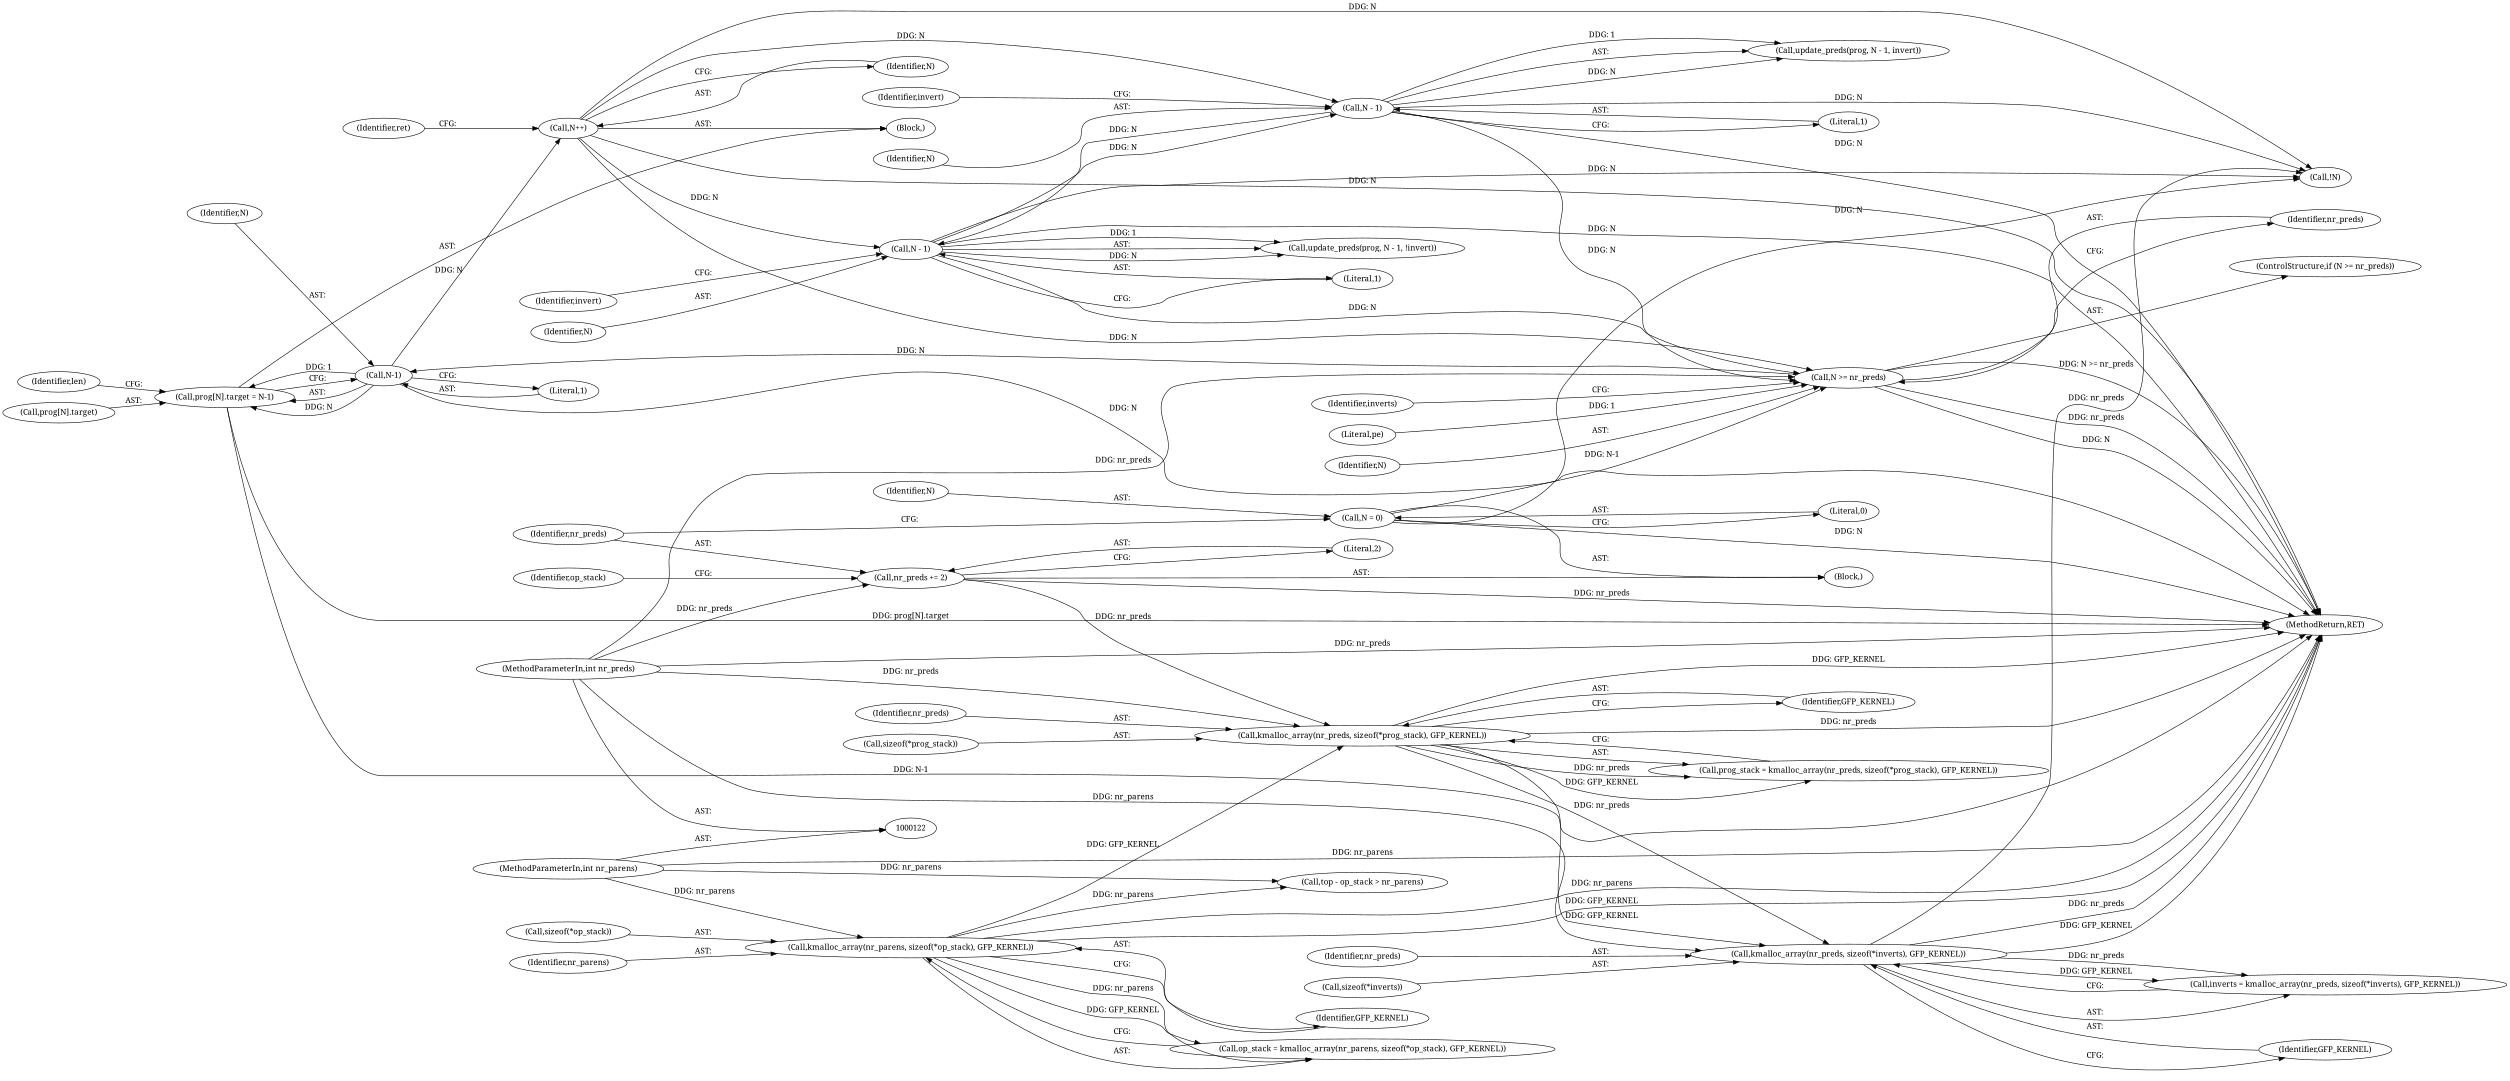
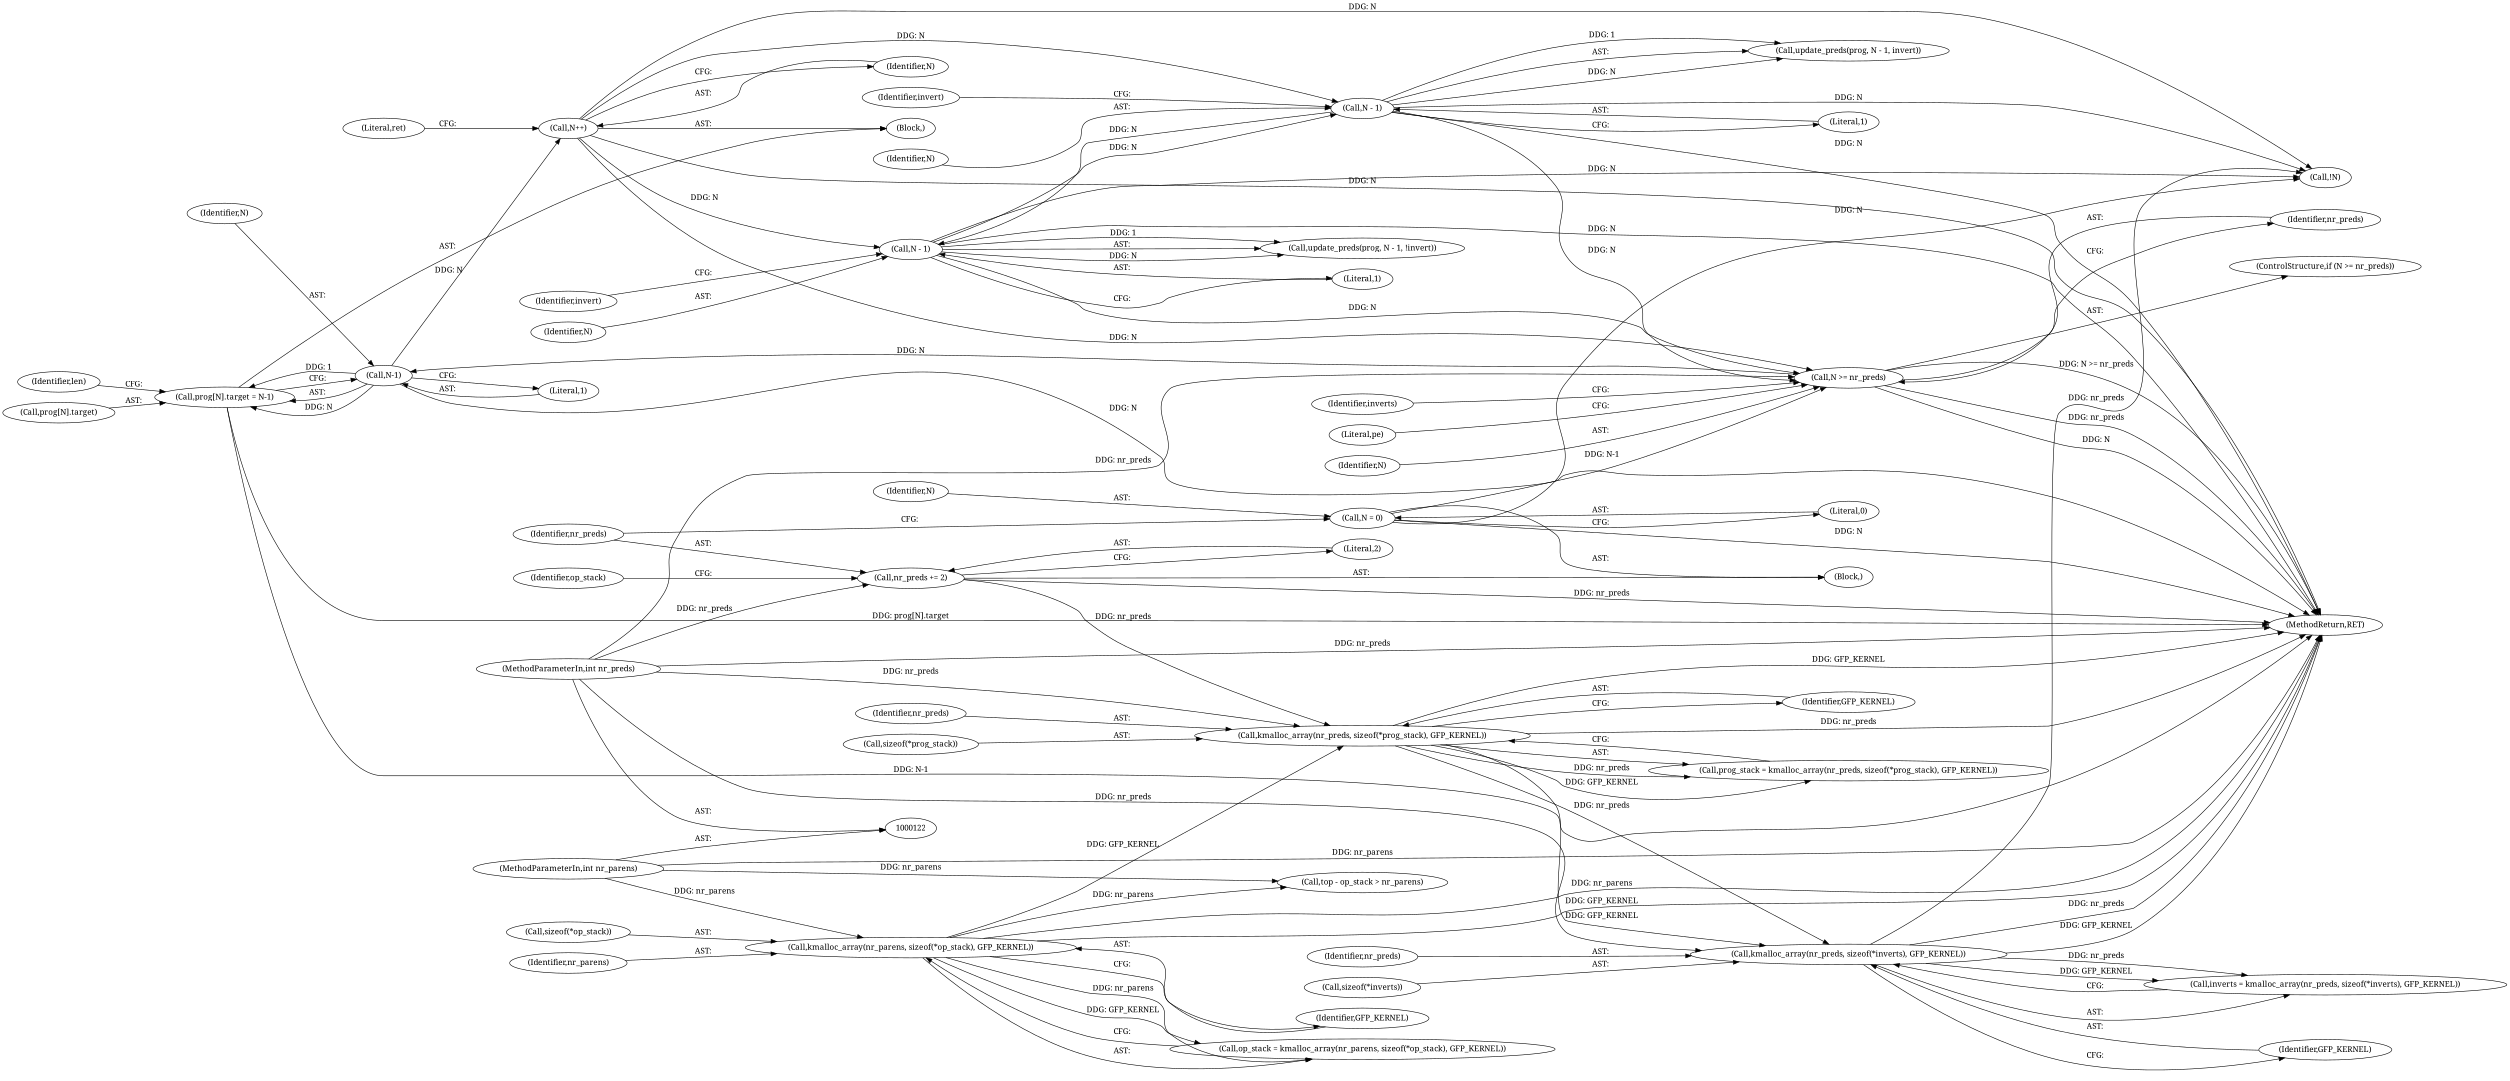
(384, 128) -> (384, 128)
(1602, 406) -> (1602, 406)
(1123, 797) -> (1123, 797)
